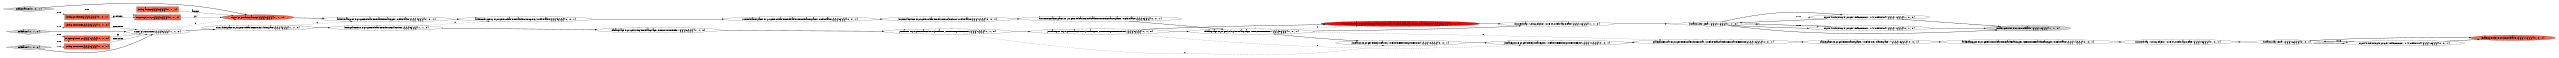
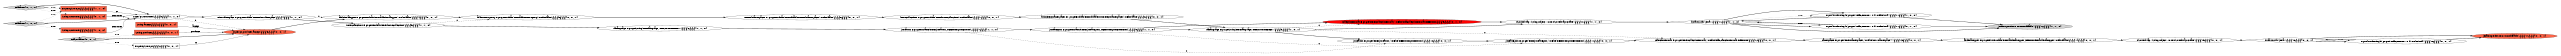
(121, 17) -> (201, 32)
(158, 17) -> (157, 46)
